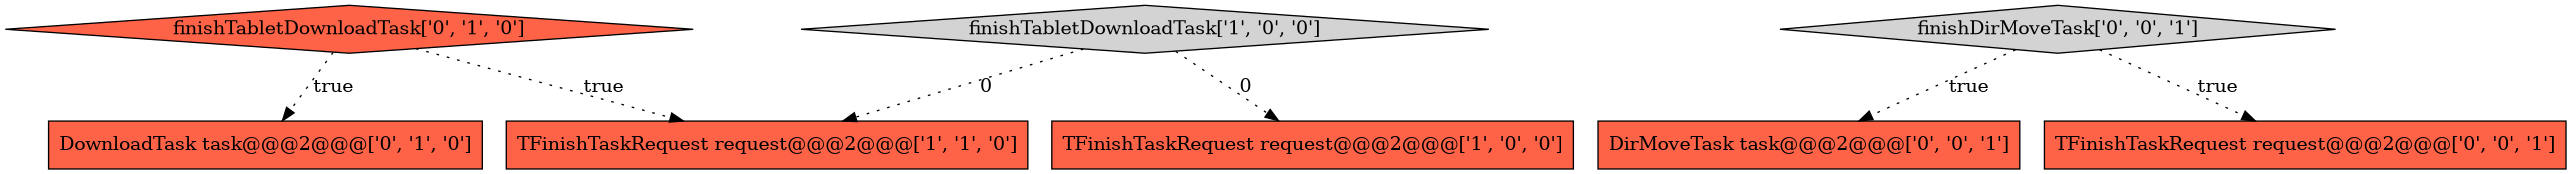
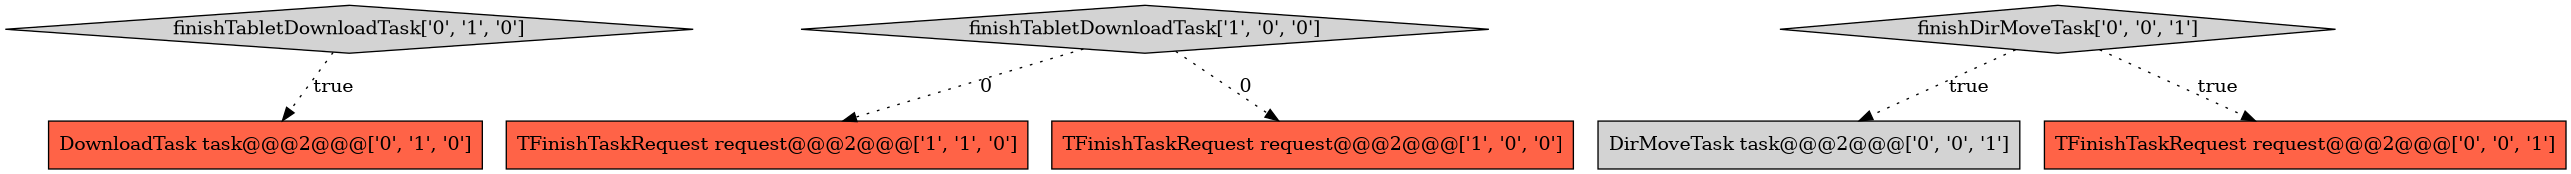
(349, 29) -> (349, 29)
(543, 83) -> none
(1809, 145) -> (1809, 145)
